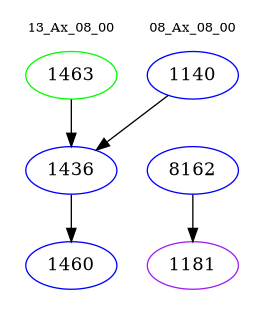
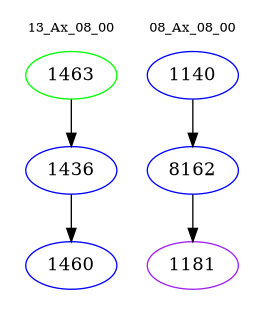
(145, 113) -> (193, 116)
